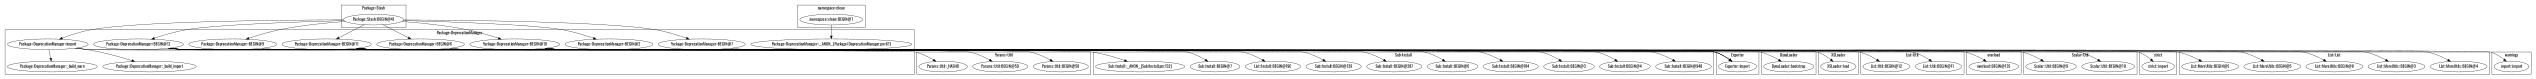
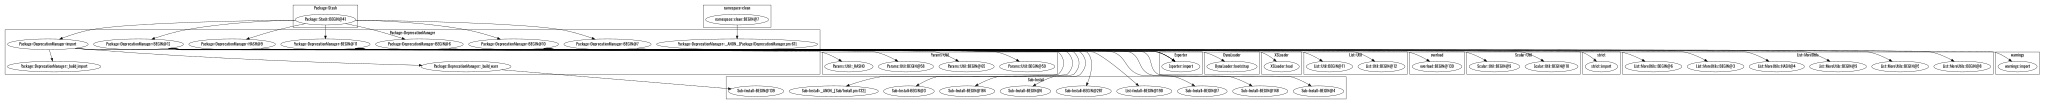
(233, 44) -> (232, 44)
(609, 44) -> none
(747, 50) -> (615, 79)
(1275, 50) -> (949, 50)
(2334, 55) -> (1808, 55)
none -> (967, 67)
none -> (1653, 67)
(1683, 67) -> (1260, 91)
(2459, 67) -> (1777, 67)
(2512, 67) -> (2018, 67)
